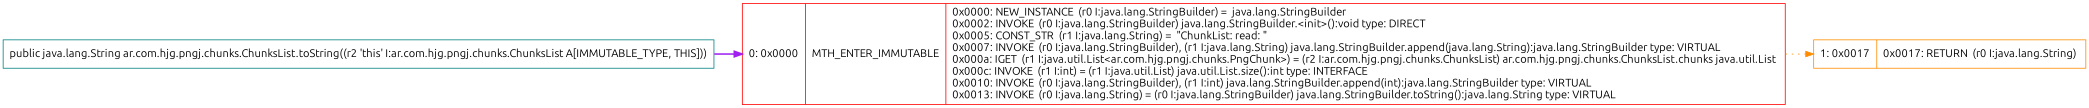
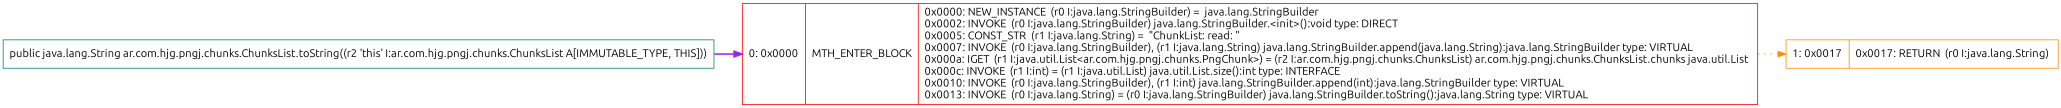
(876, 54) -> (862, 54)
